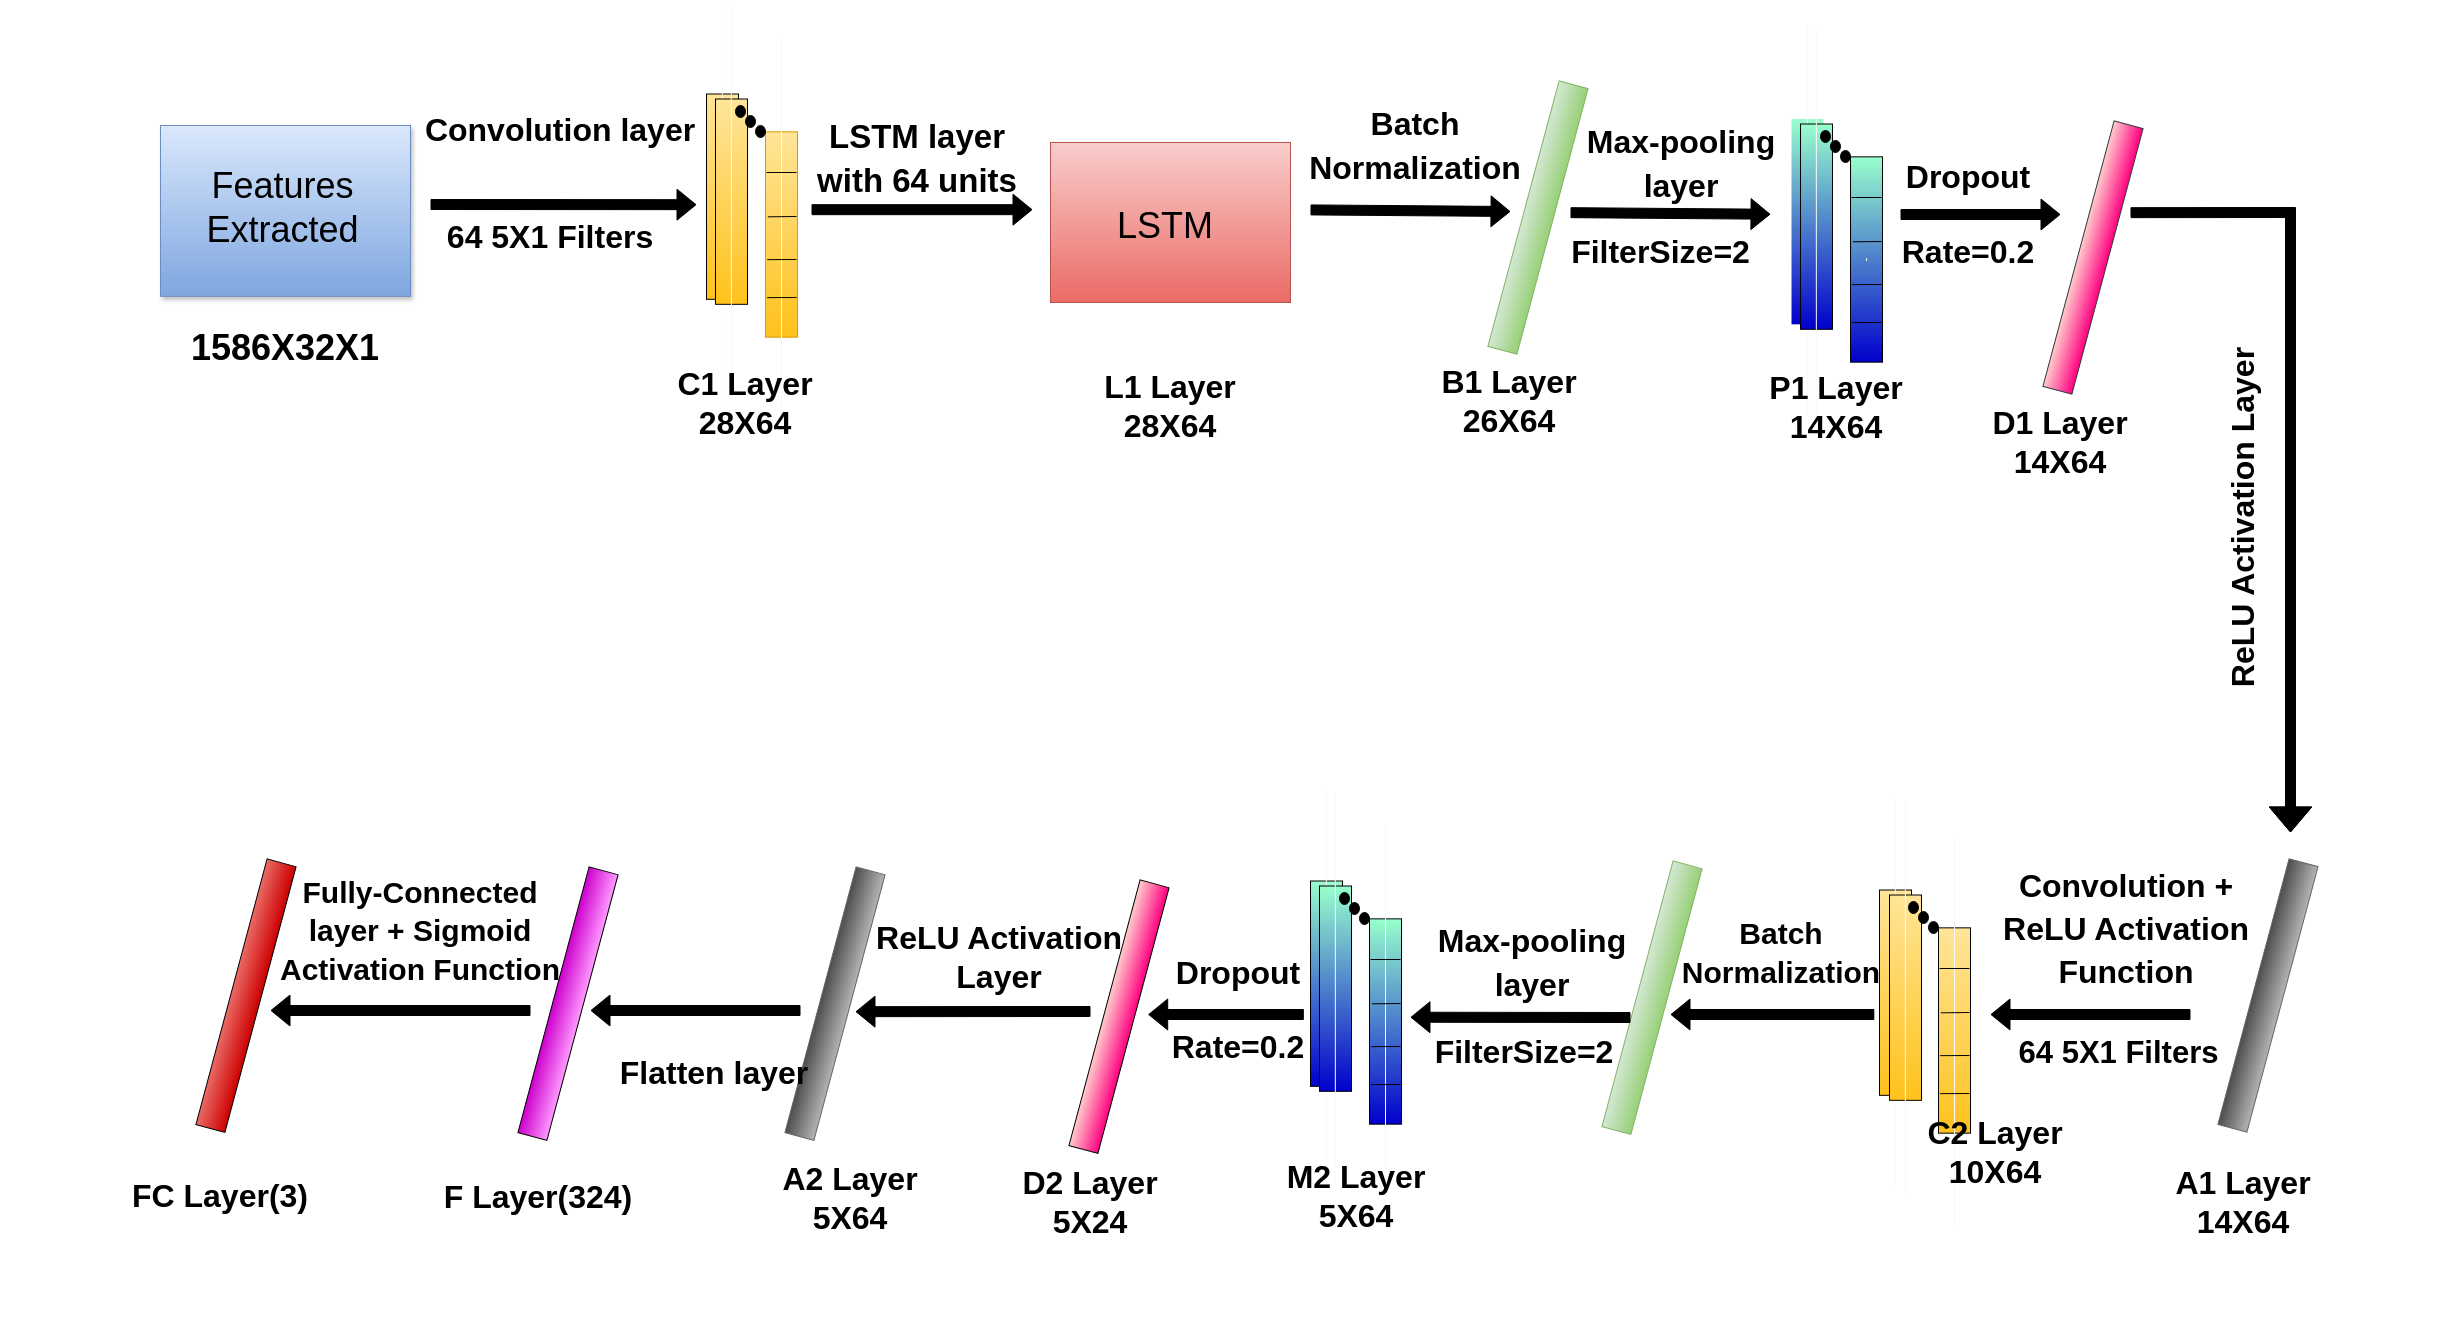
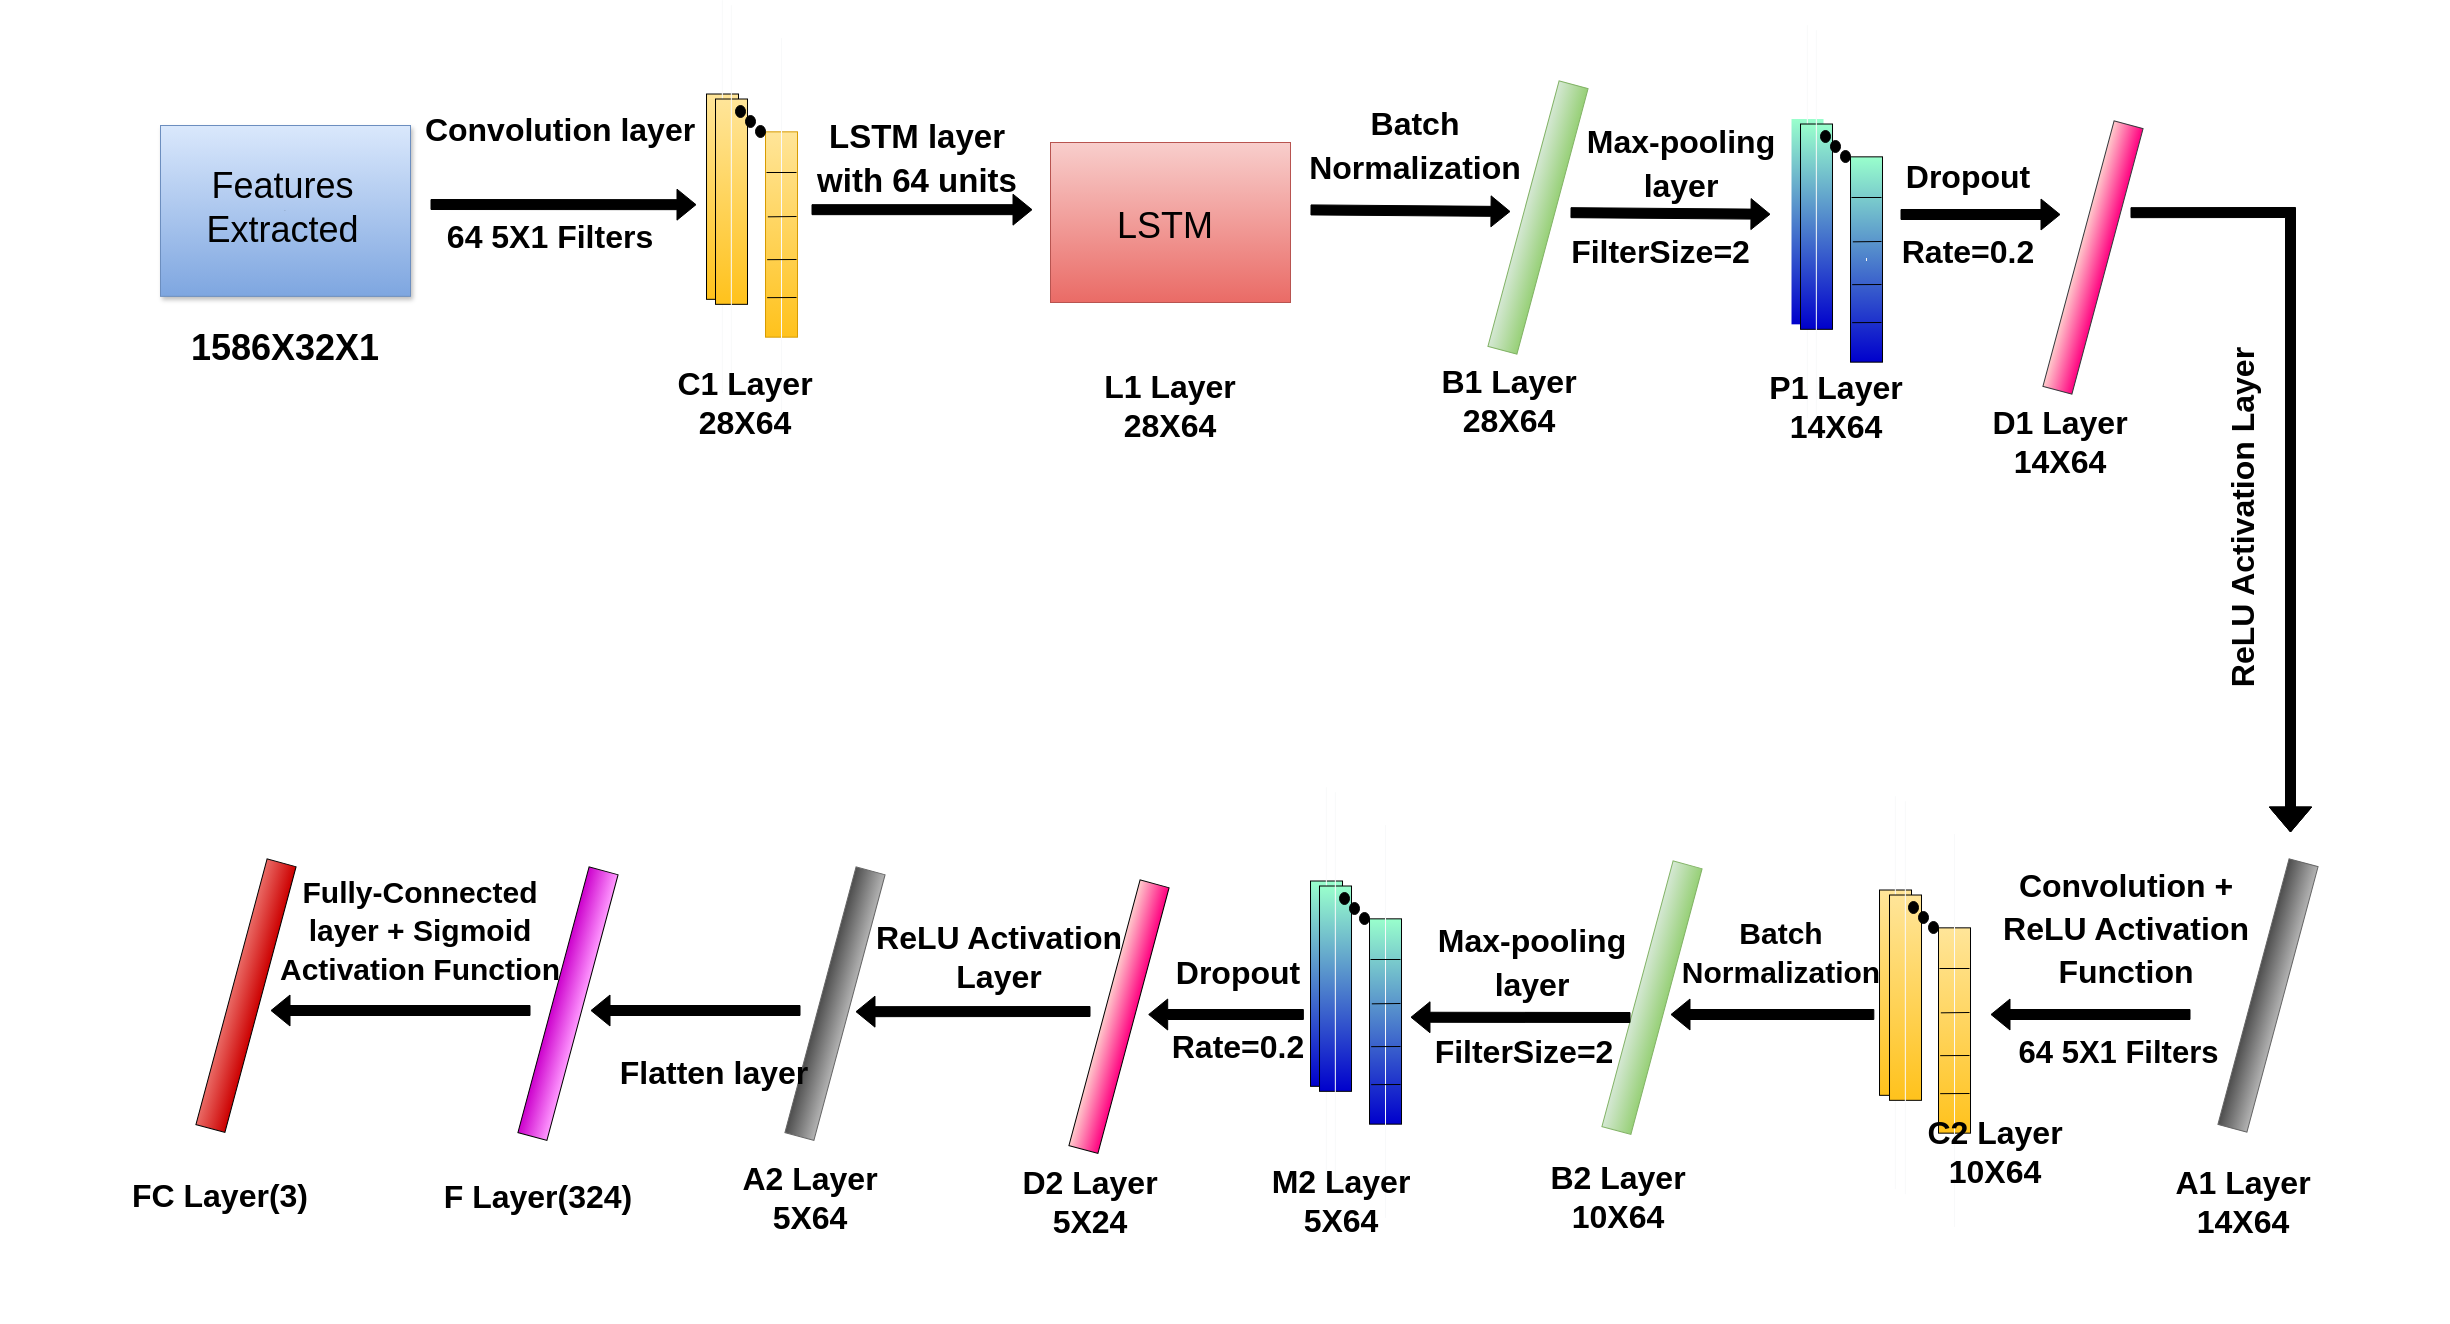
(1510, 402) -> (1510, 402)
(1357, 1197) -> (1342, 1202)
none -> (1619, 1198)
(851, 1199) -> (811, 1199)
